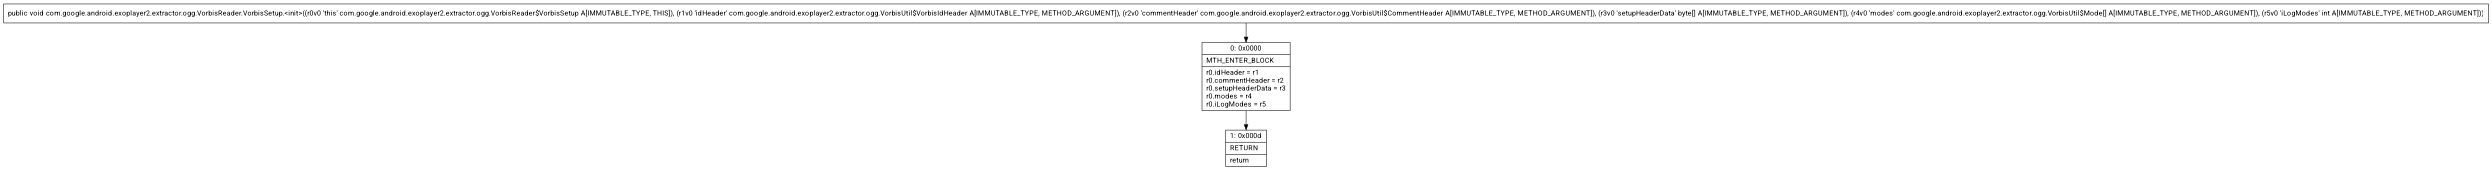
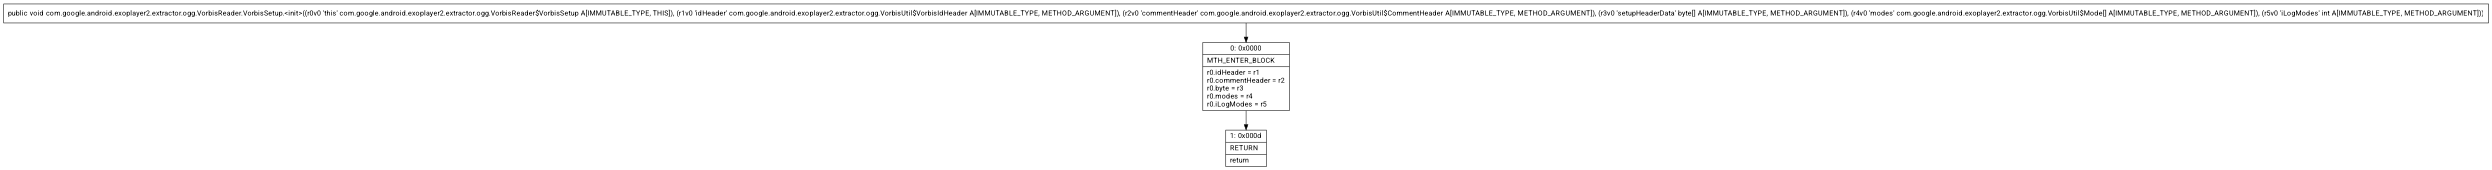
(1246, 88) -> (1226, 88)
